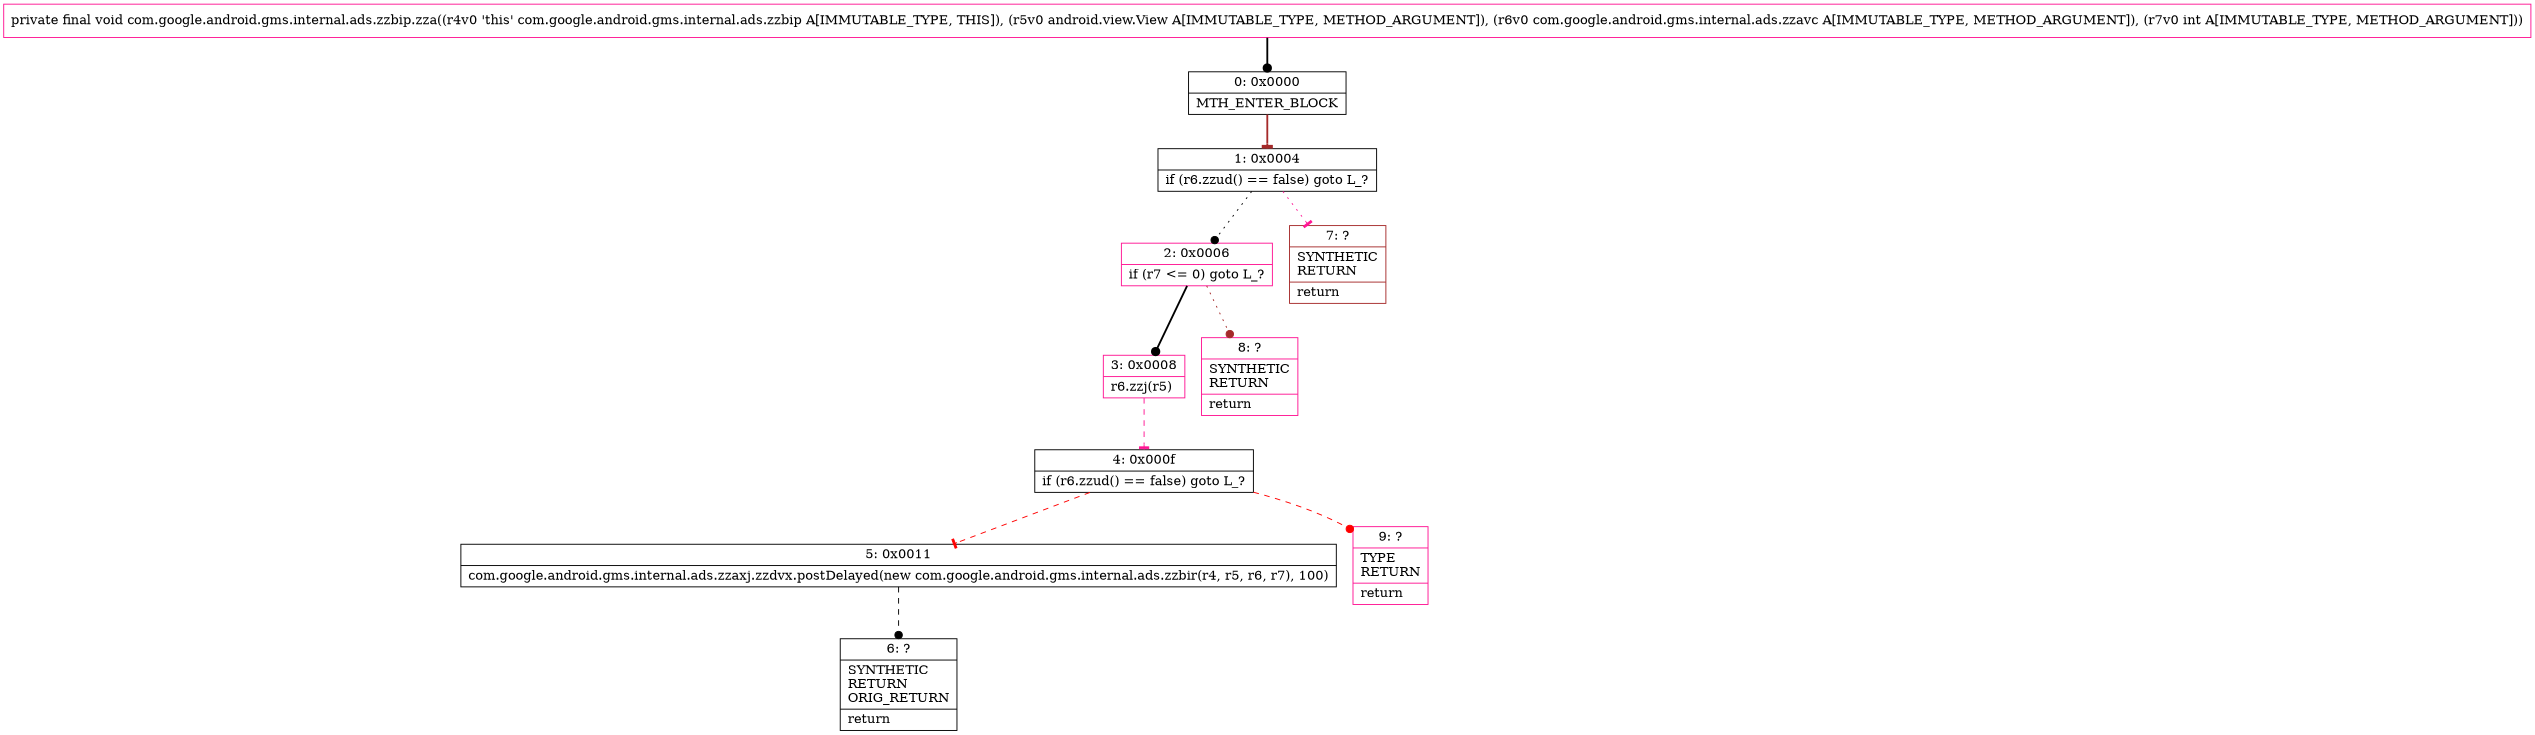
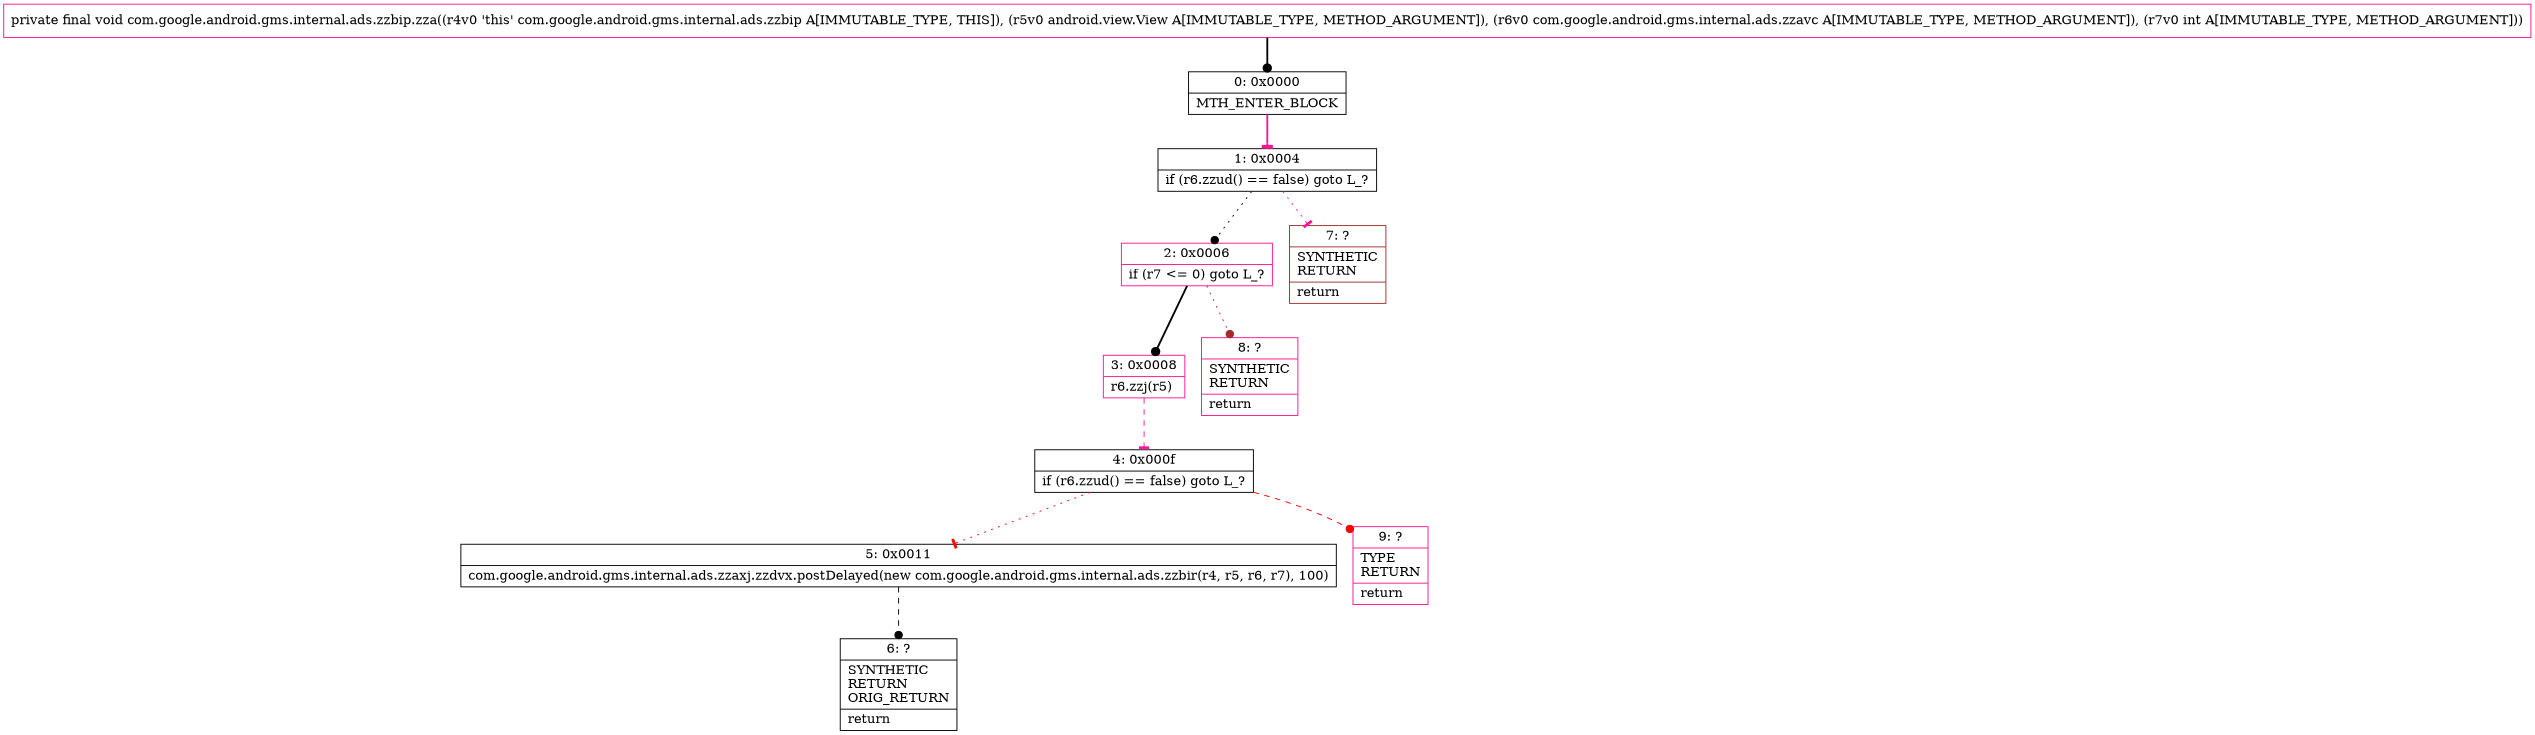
(1267, 129) -> (1267, 129)
(1023, 518) -> (1023, 518)
